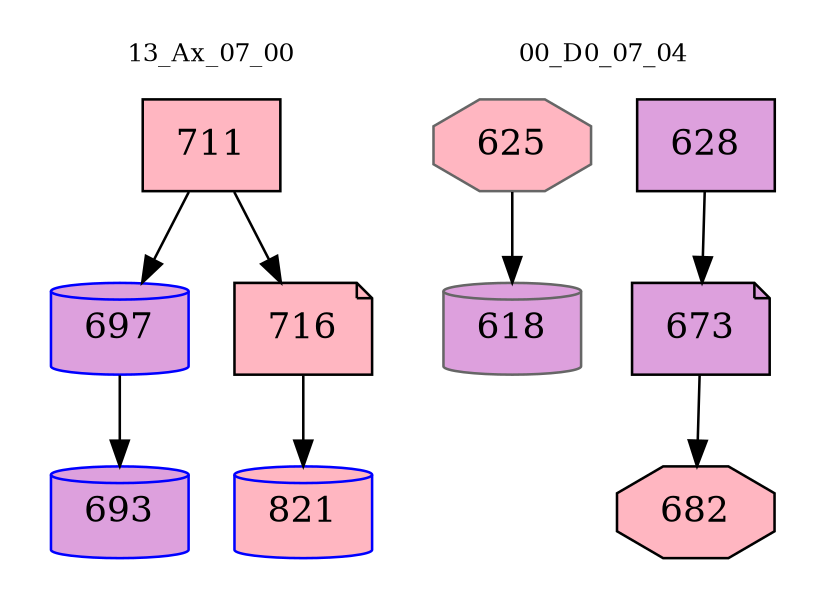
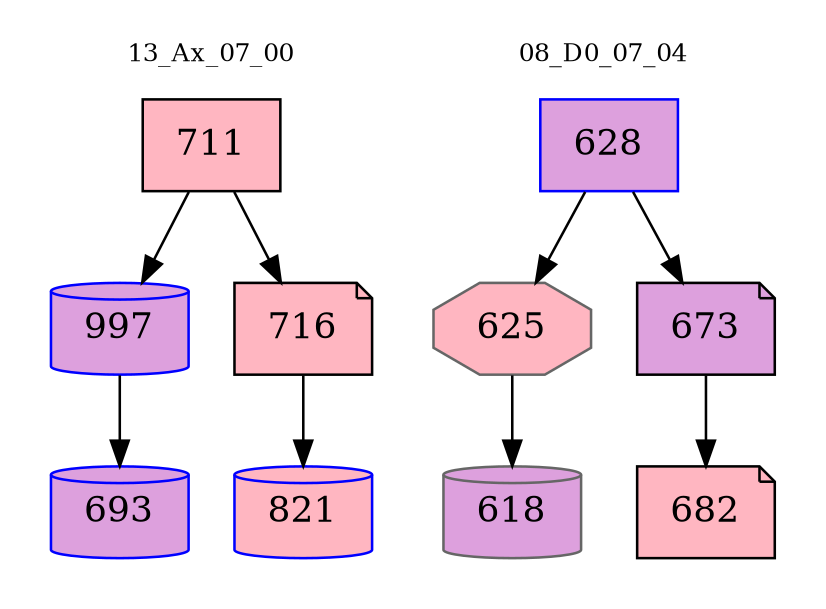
(604, 55) -> (604, 55)
(706, 145) -> (609, 145)
none -> (567, 226)
(120, 329) -> (120, 329)
(696, 512) -> (706, 512)
